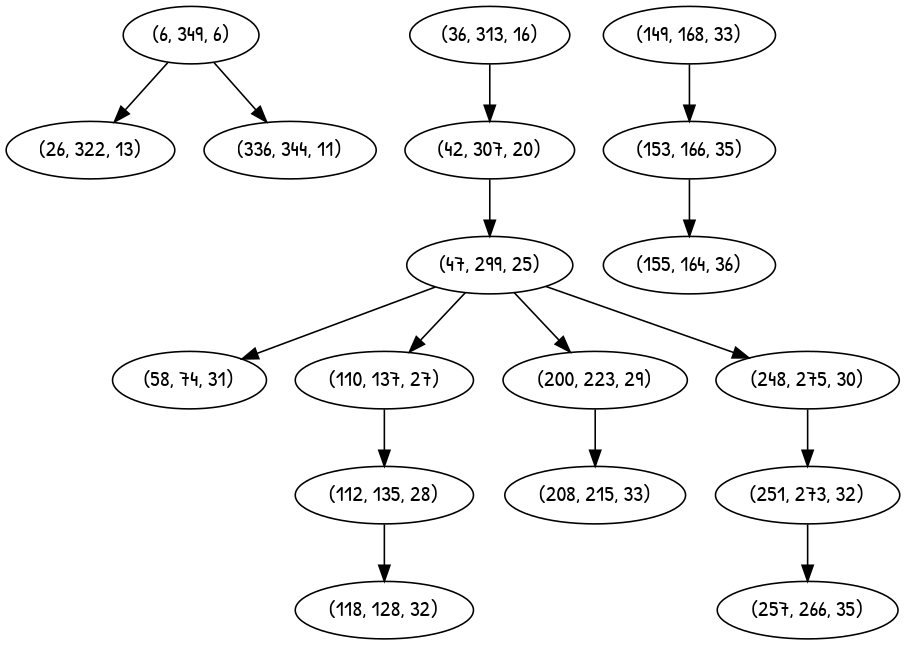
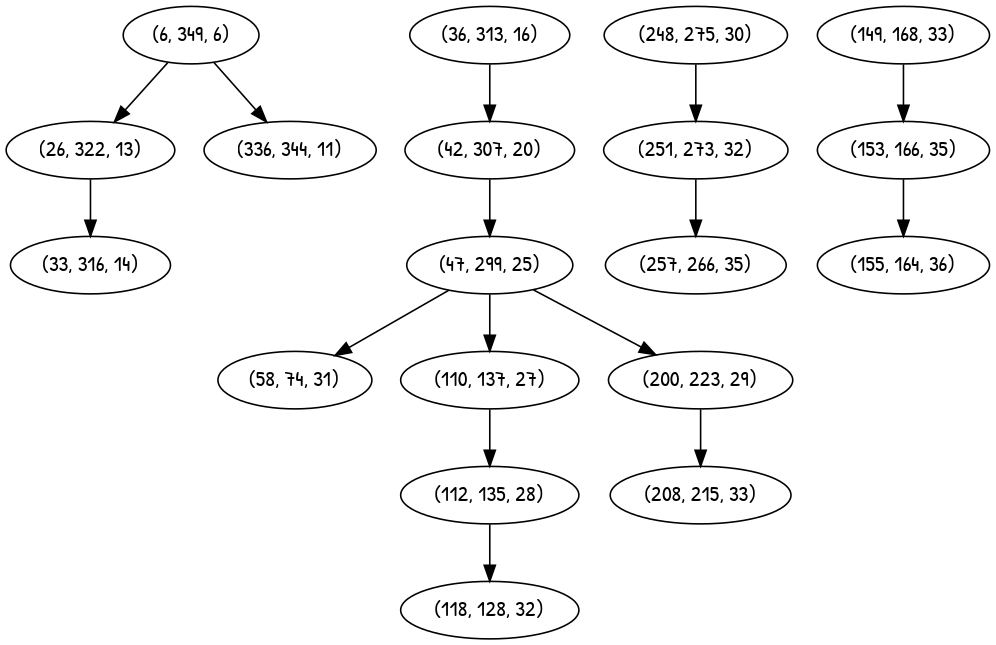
none -> (90, 265)
(640, 319) -> none
